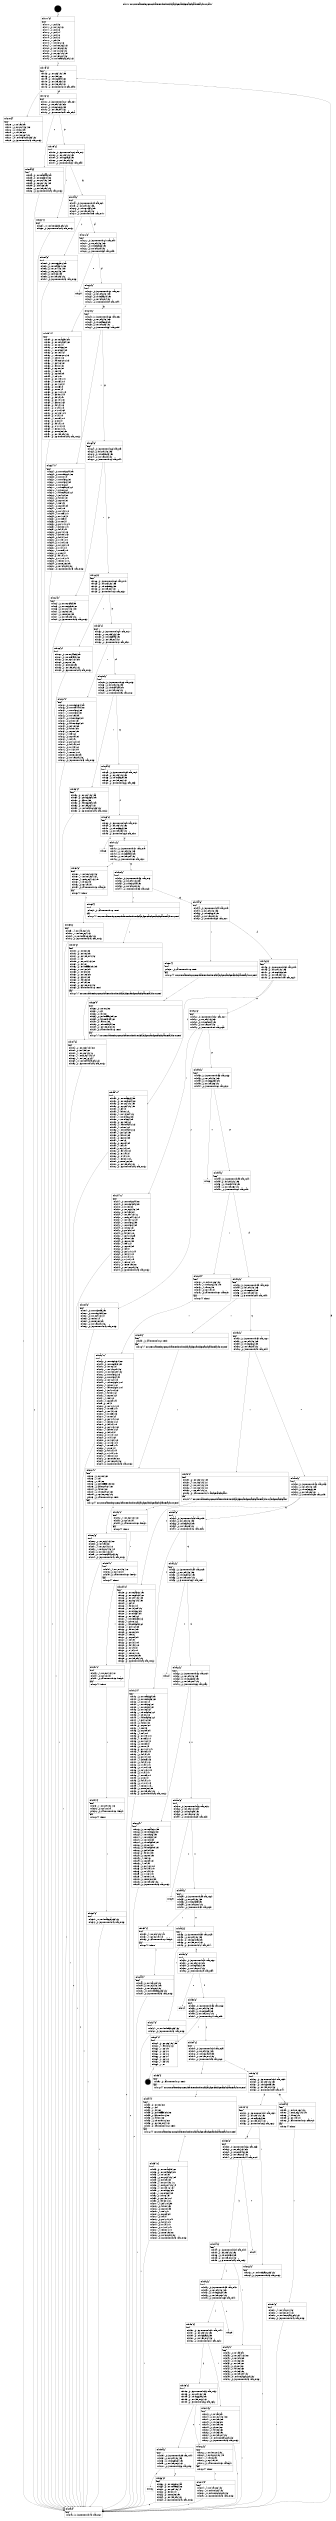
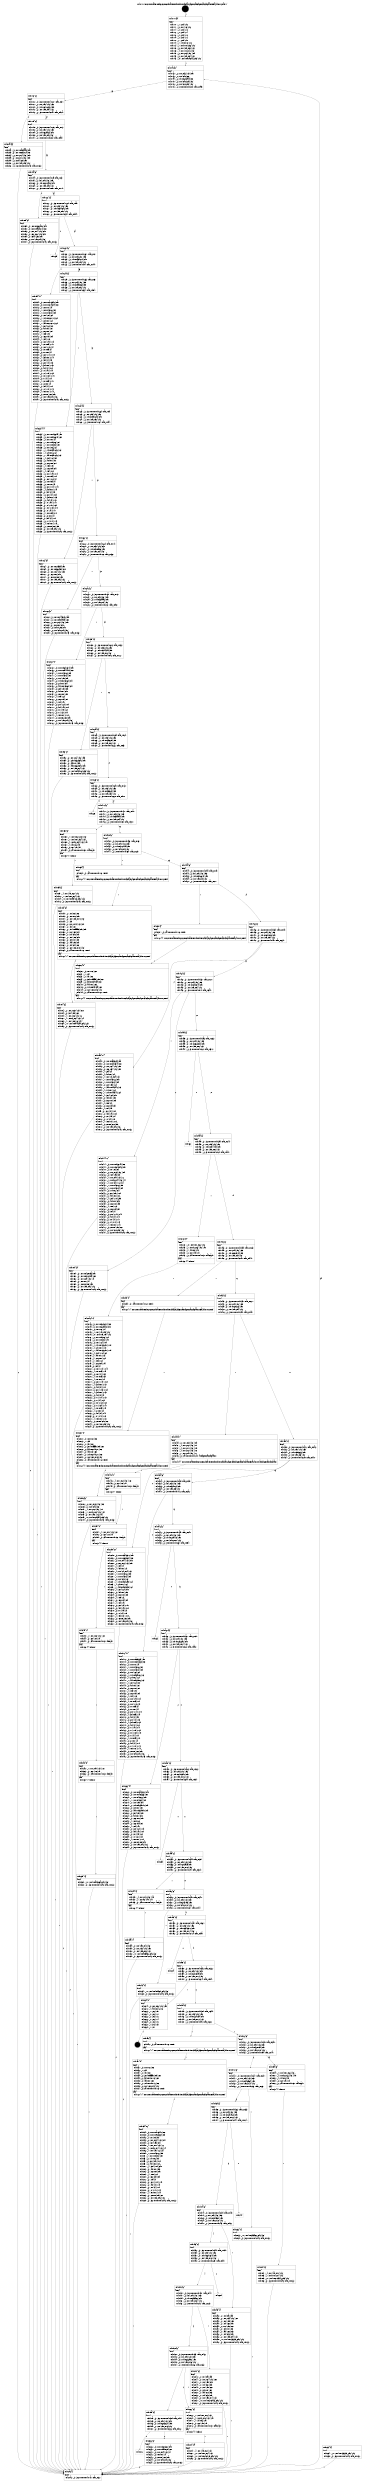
(23, 130) -> none
(64, 192) -> none
